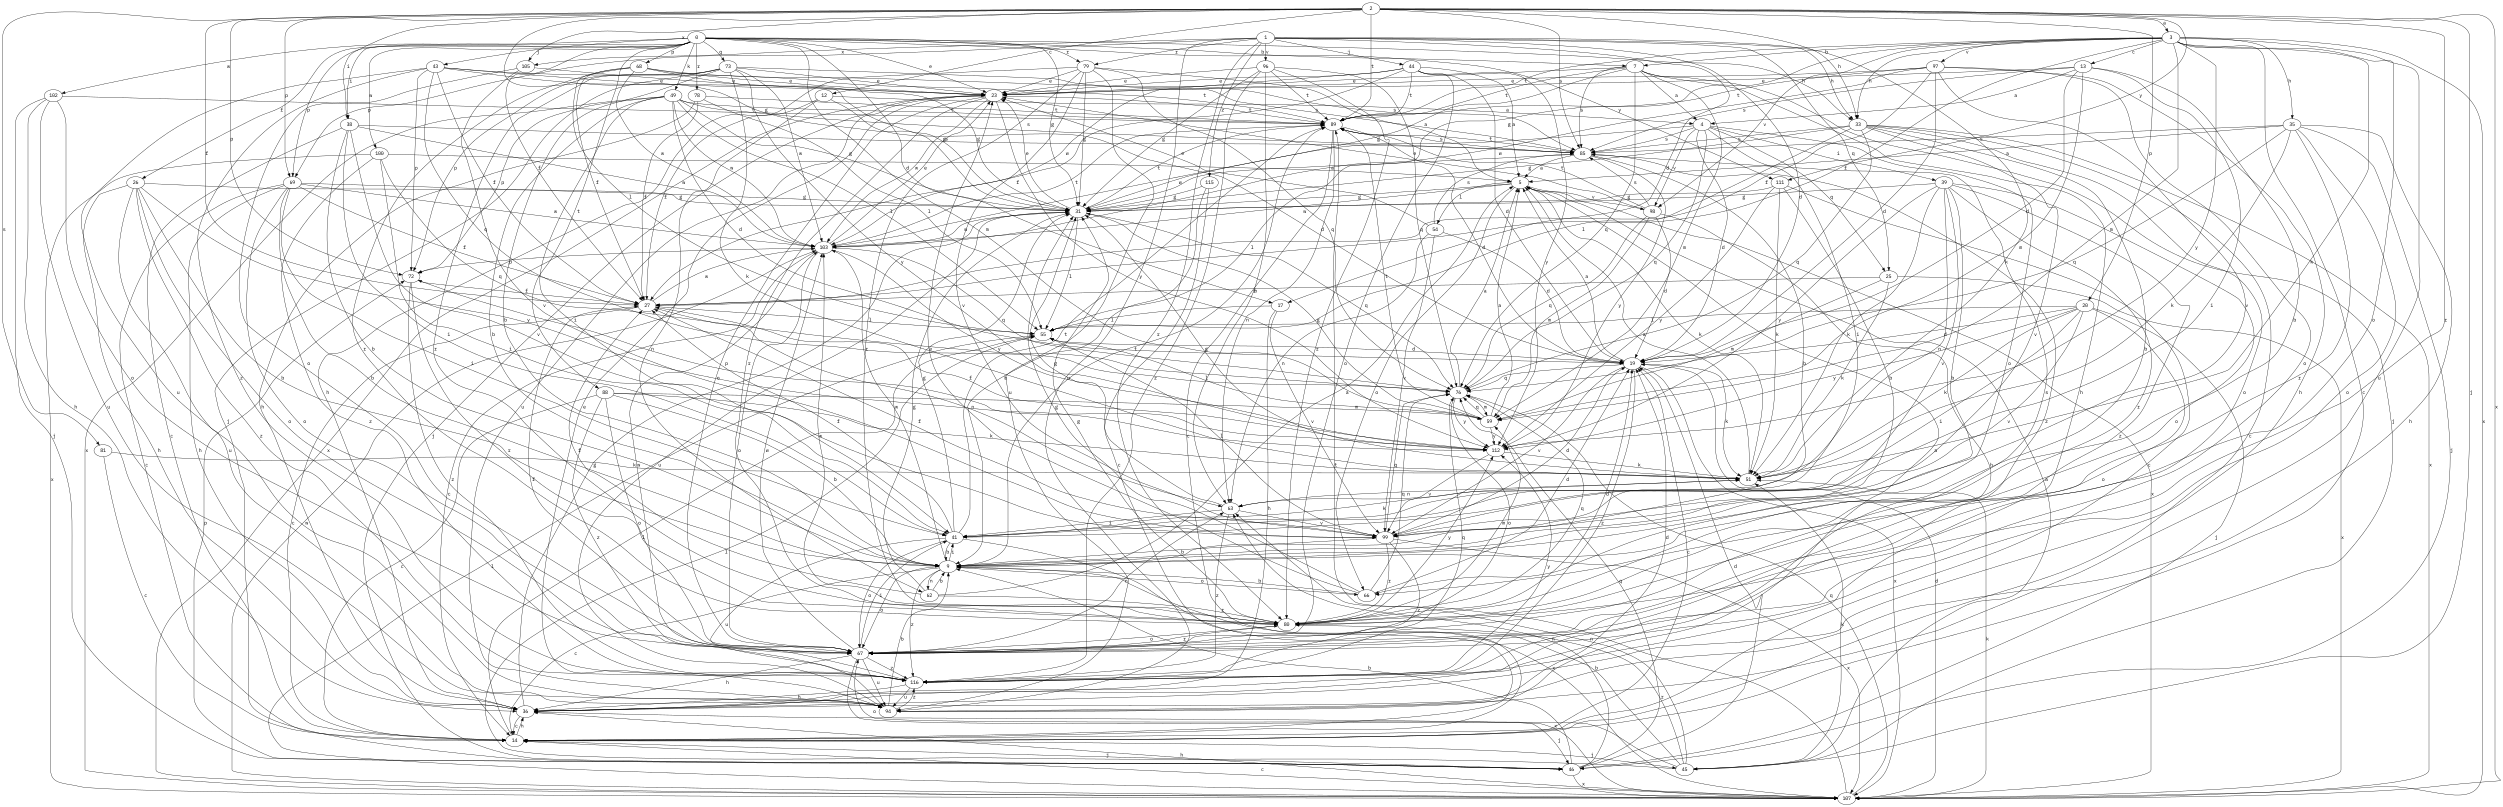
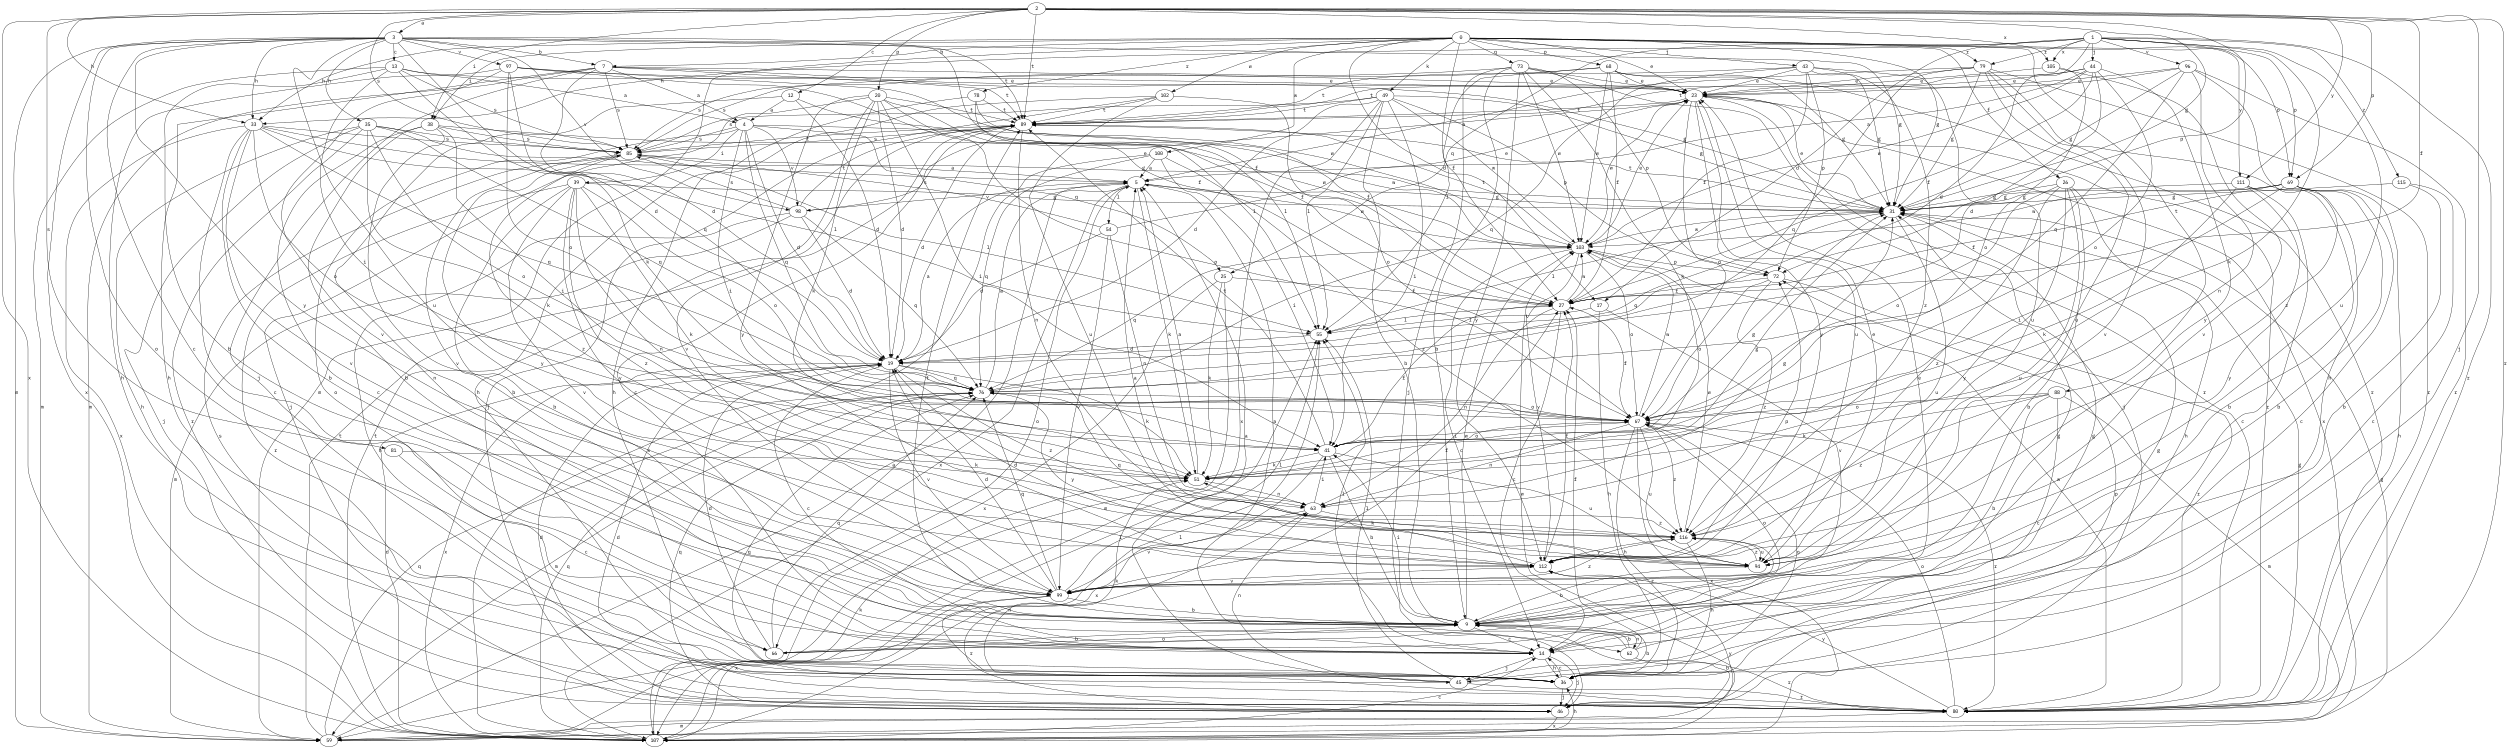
(1694, 99) -> (956, 109)
(1287, 263) -> (1444, 344)
(432, 498) -> (1702, 343)
(1577, 714) -> (1044, 633)
